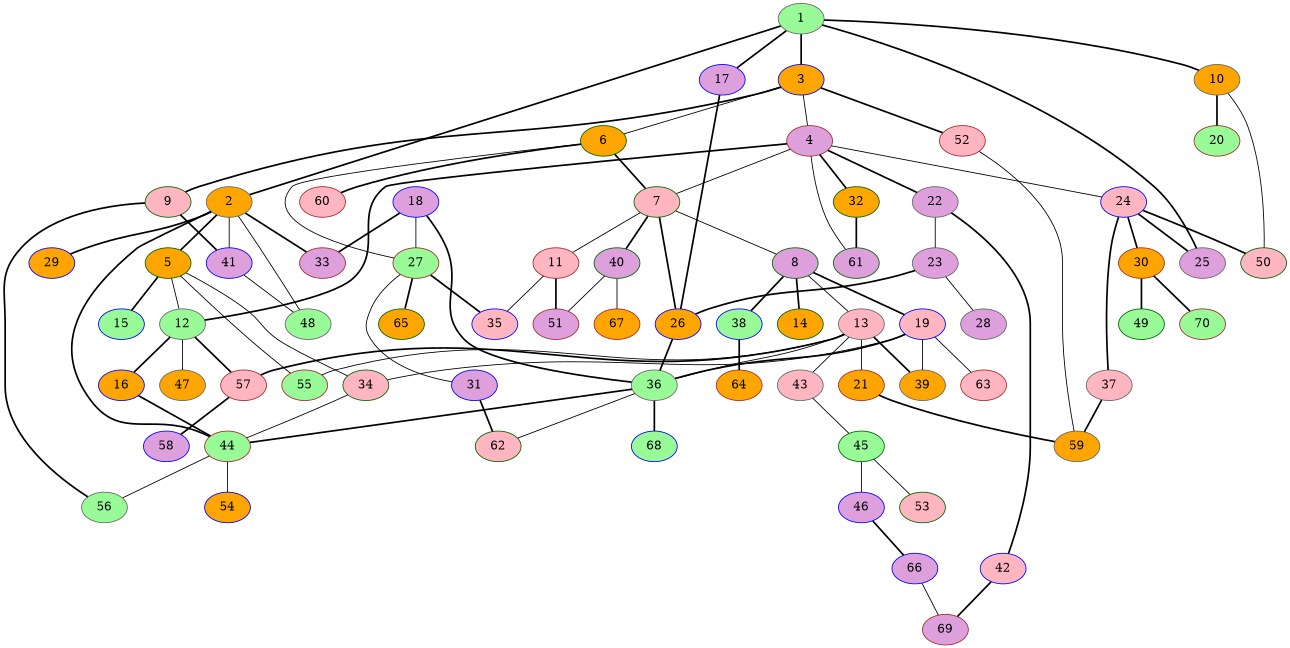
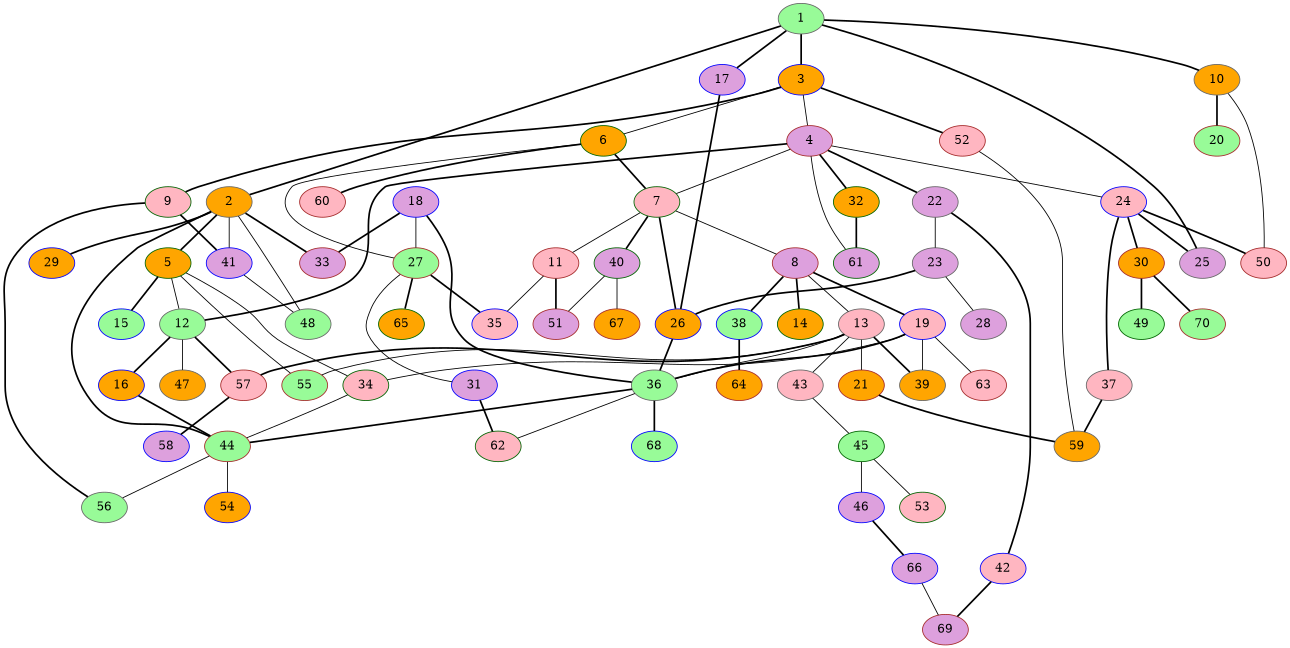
(795, 263) -> (795, 263)
(1264, 263) -> (1264, 263)
